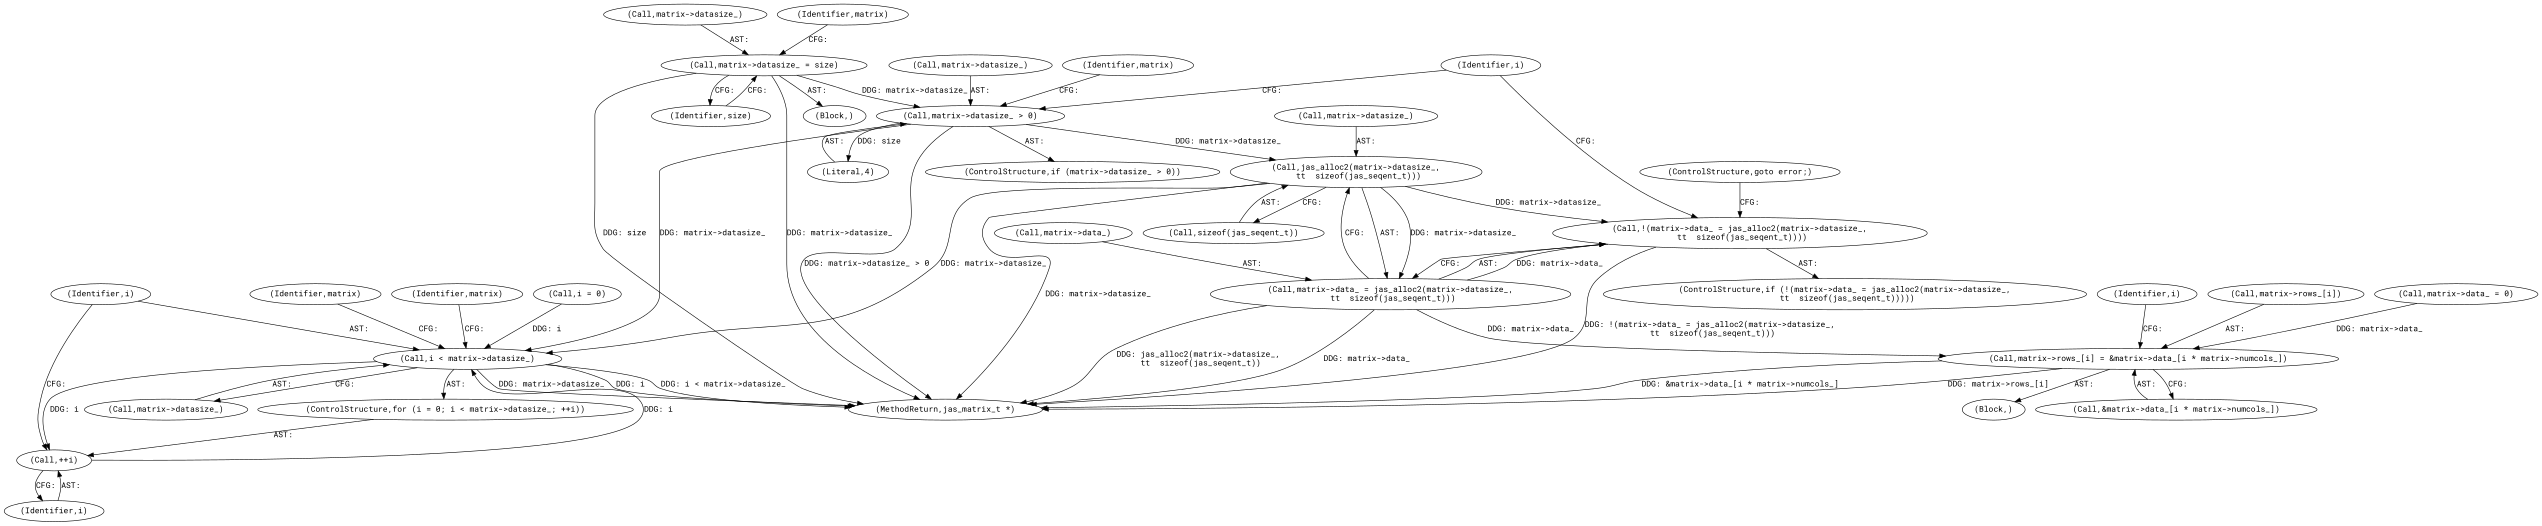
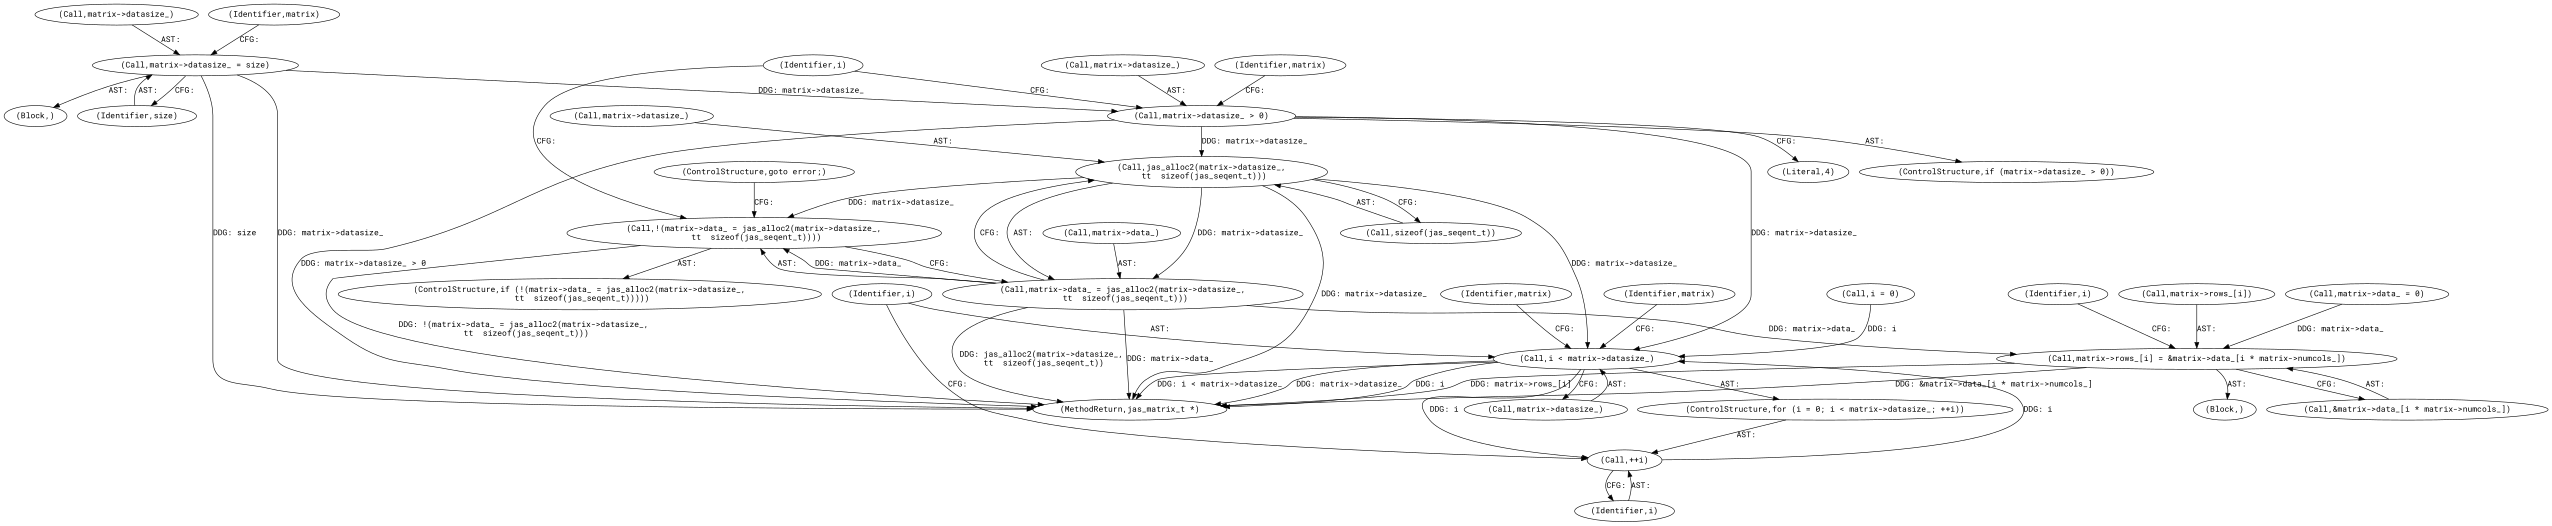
(760, 91) -> (150, 91)
(847, 132) -> none
(879, 141) -> (1789, 141)
